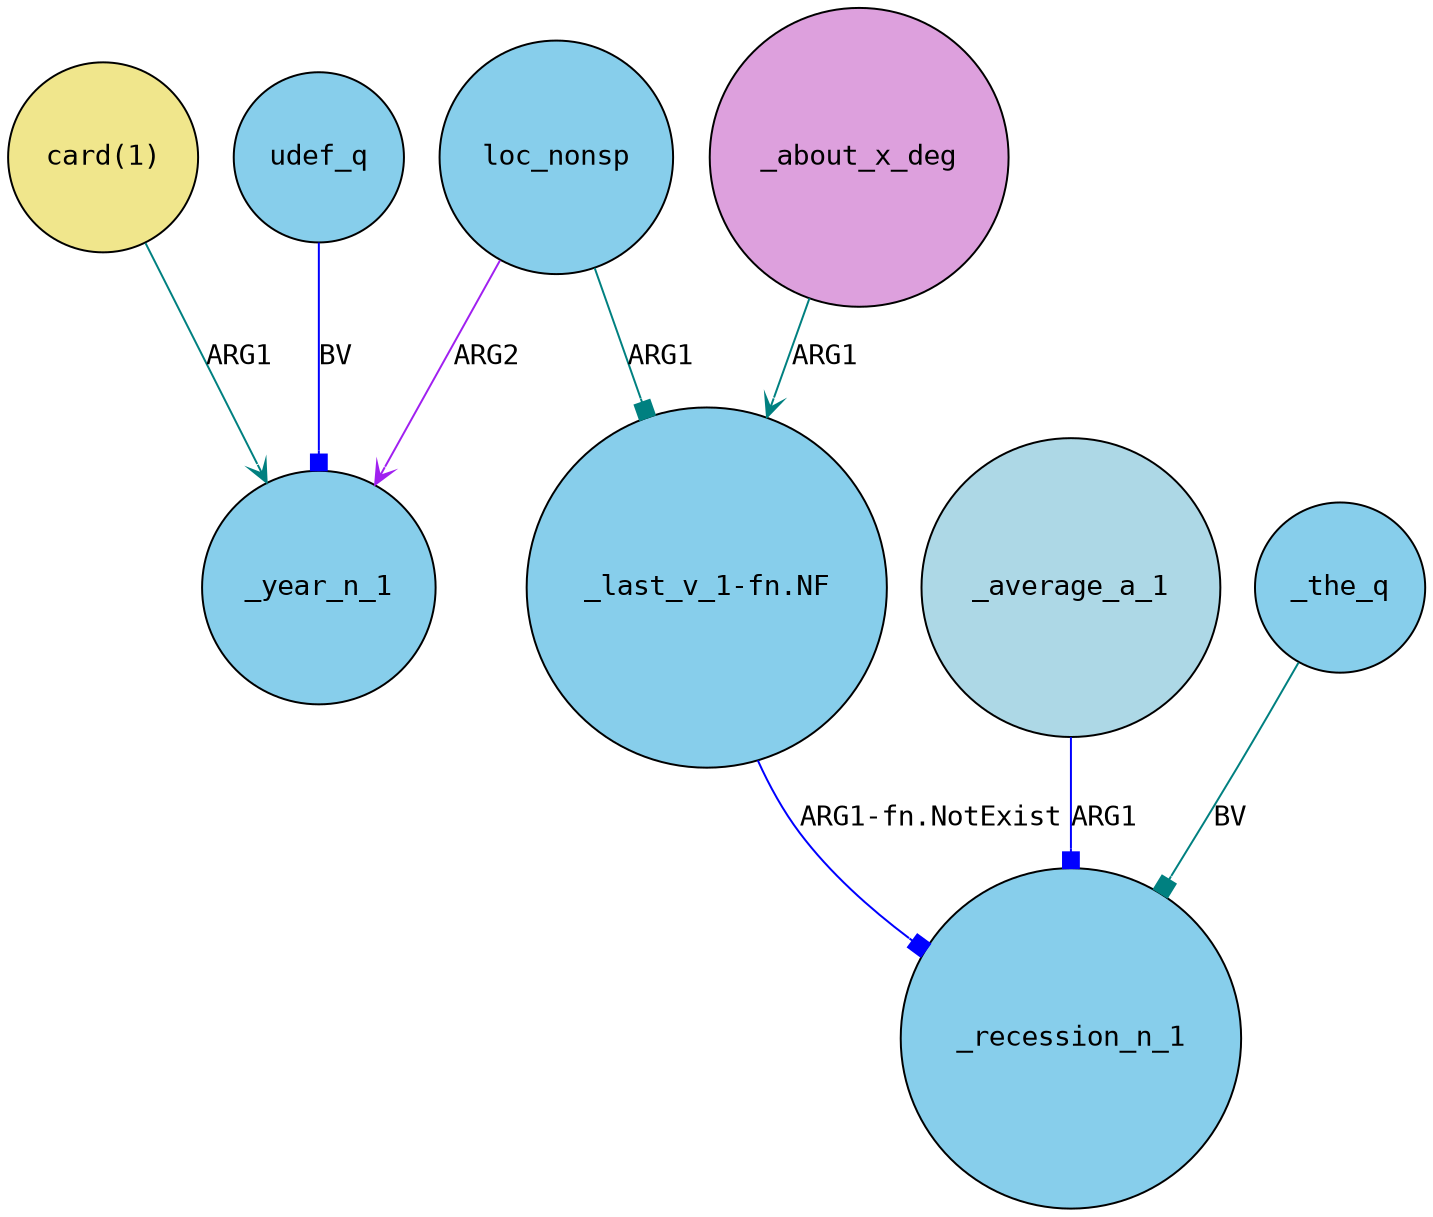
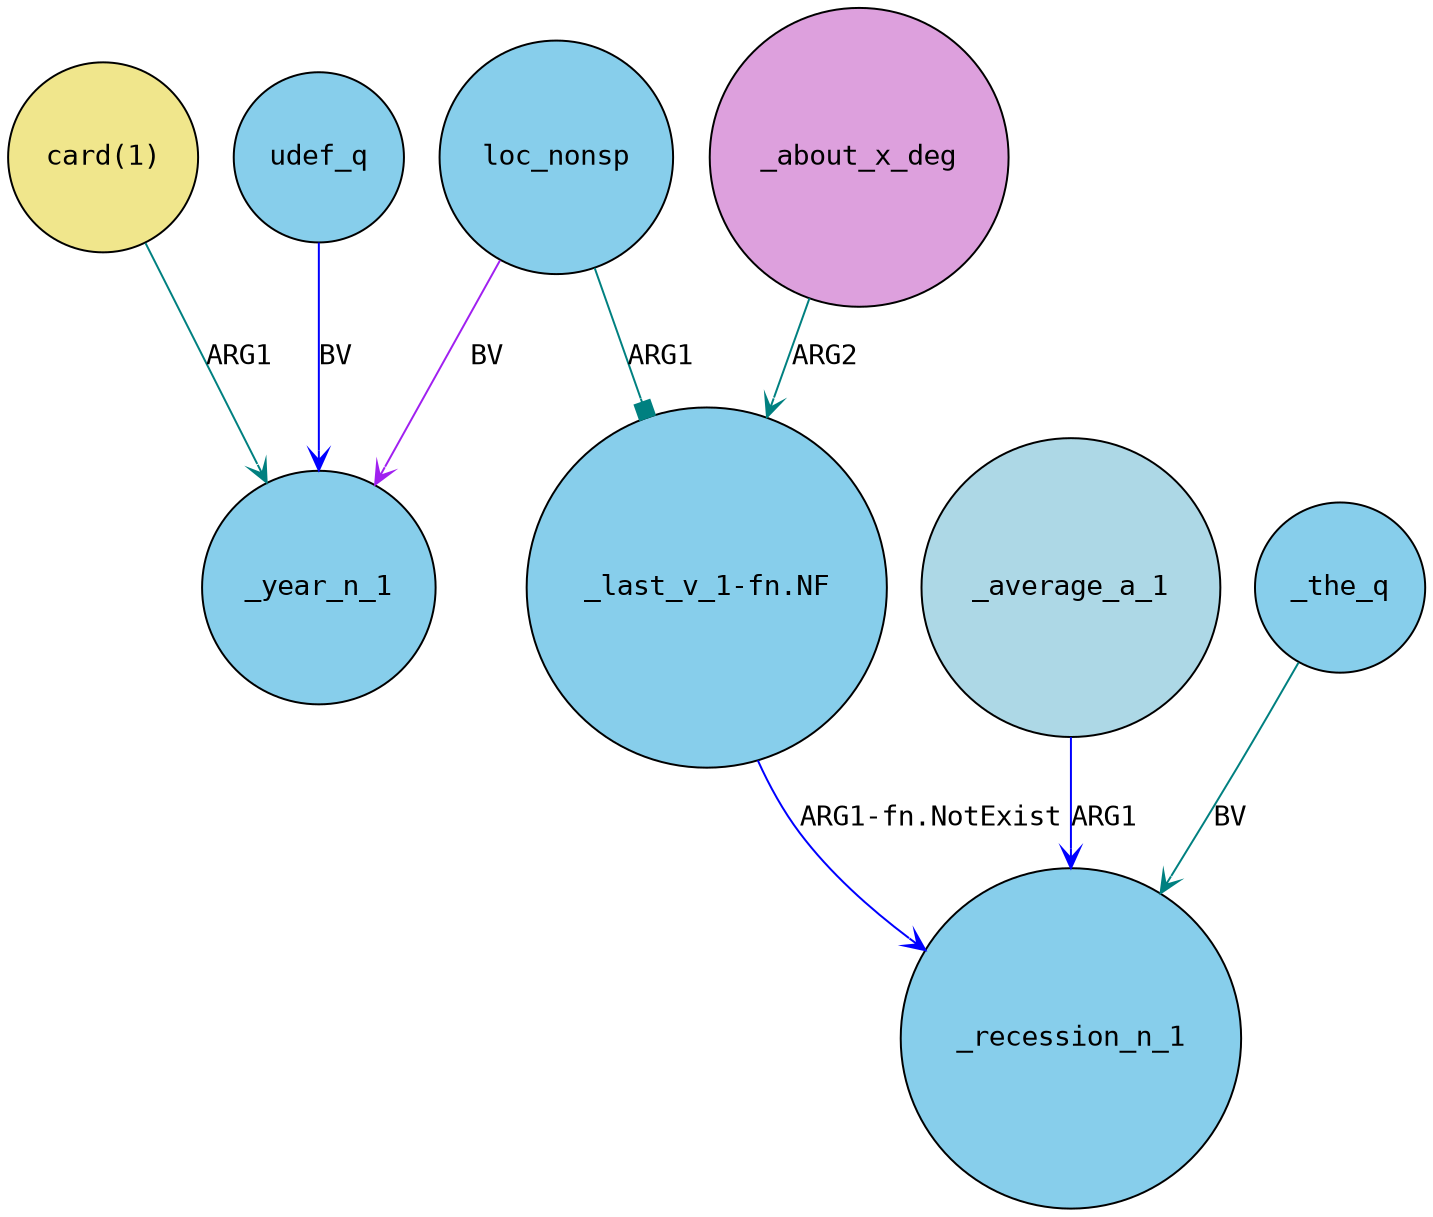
(319, 347) -> (319, 347)
(487, 357) -> (487, 357)
(826, 357) -> (826, 357)
(1236, 770) -> (1236, 770)
(1071, 793) -> (1071, 793)
(821, 859) -> (821, 859)
